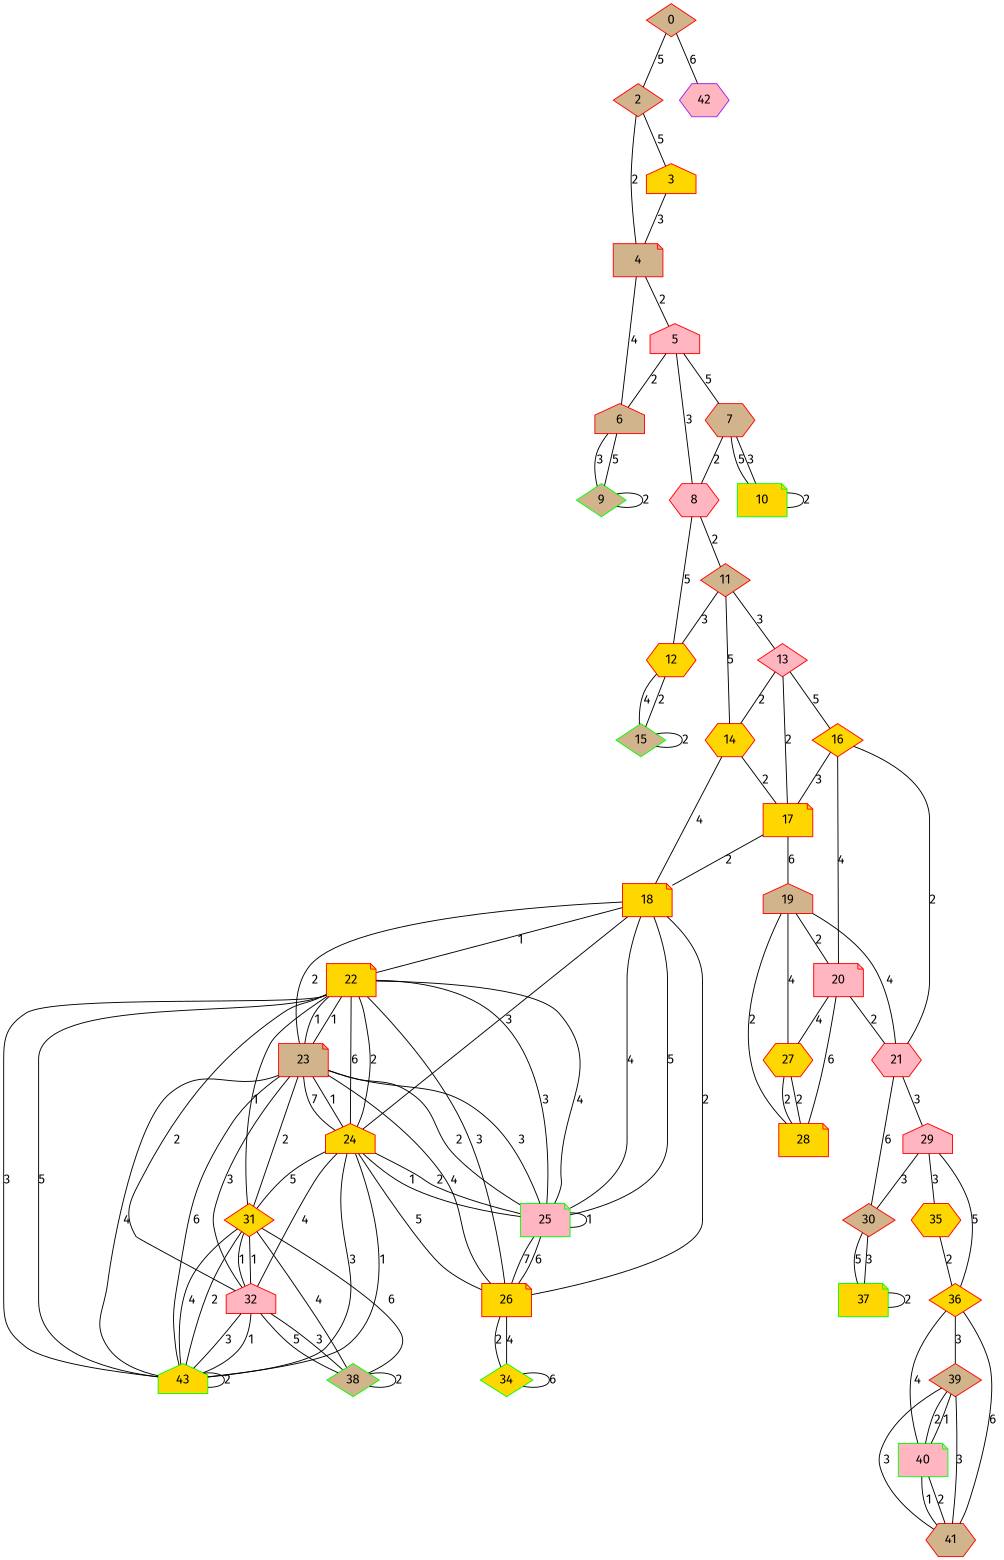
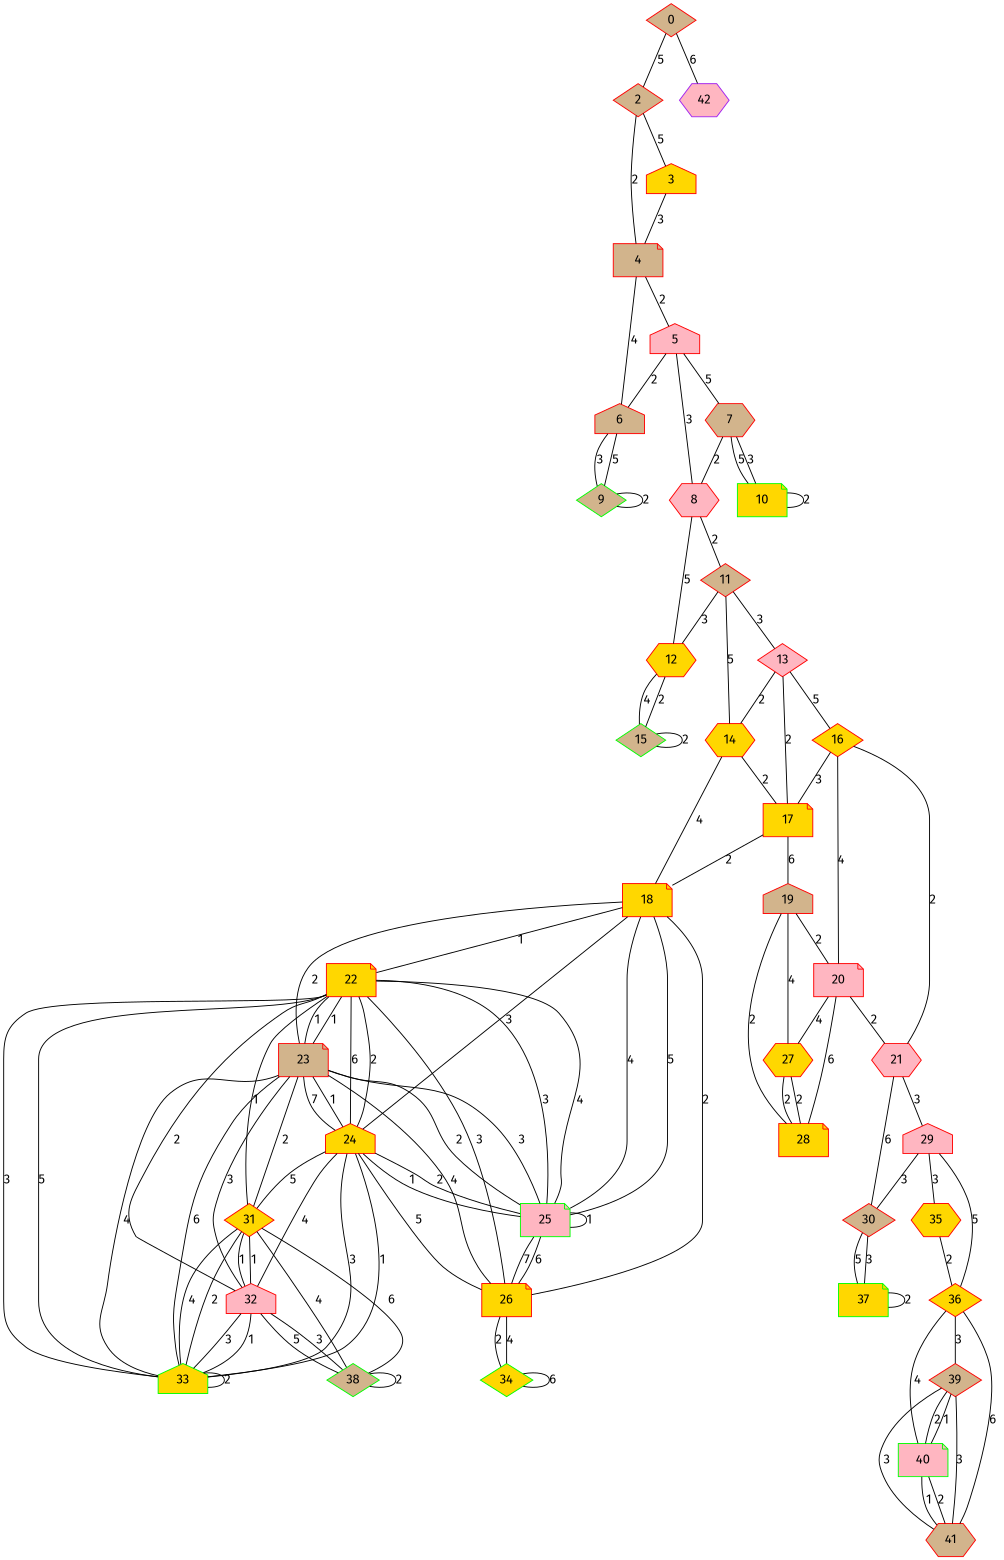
(873, 966) -> none
(183, 1380) -> (183, 1380)
